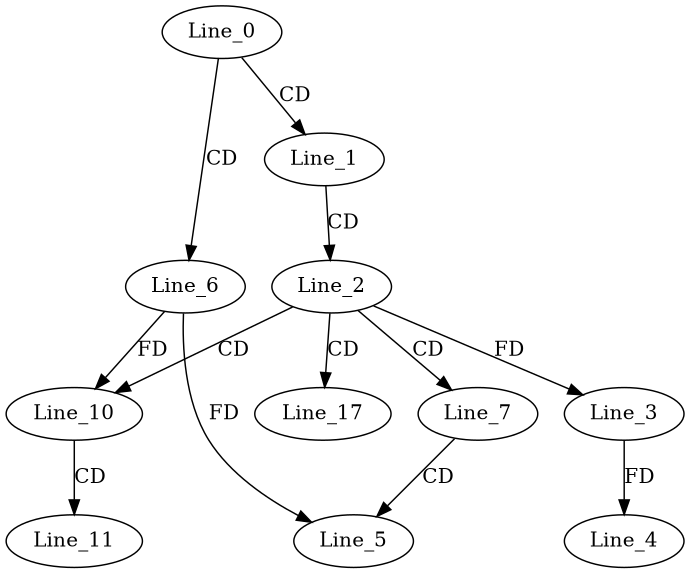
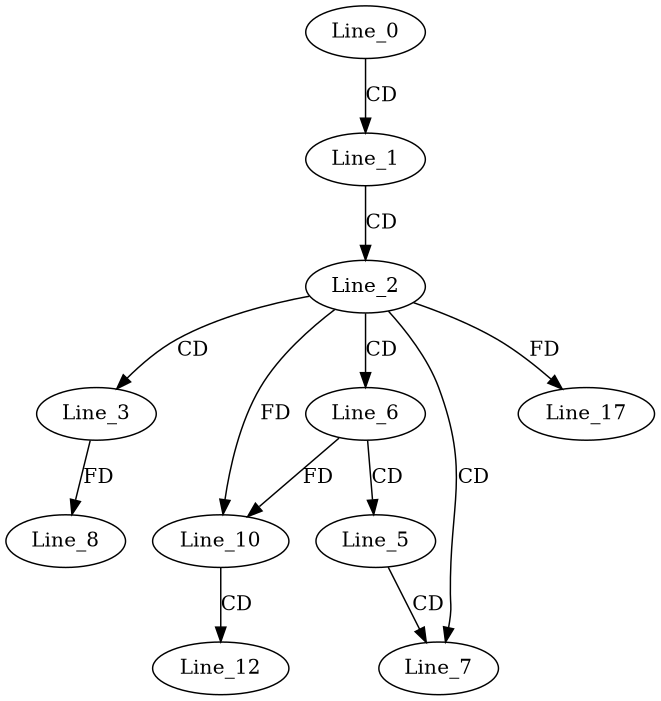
(205, 152) -> (366, 343)
(234, 350) -> (276, 414)
(343, 350) -> (545, 350)
(510, 350) -> (193, 350)
(225, 414) -> (387, 478)
(421, 472) -> (404, 598)
(74, 541) -> (221, 668)
(624, 541) -> (66, 541)
